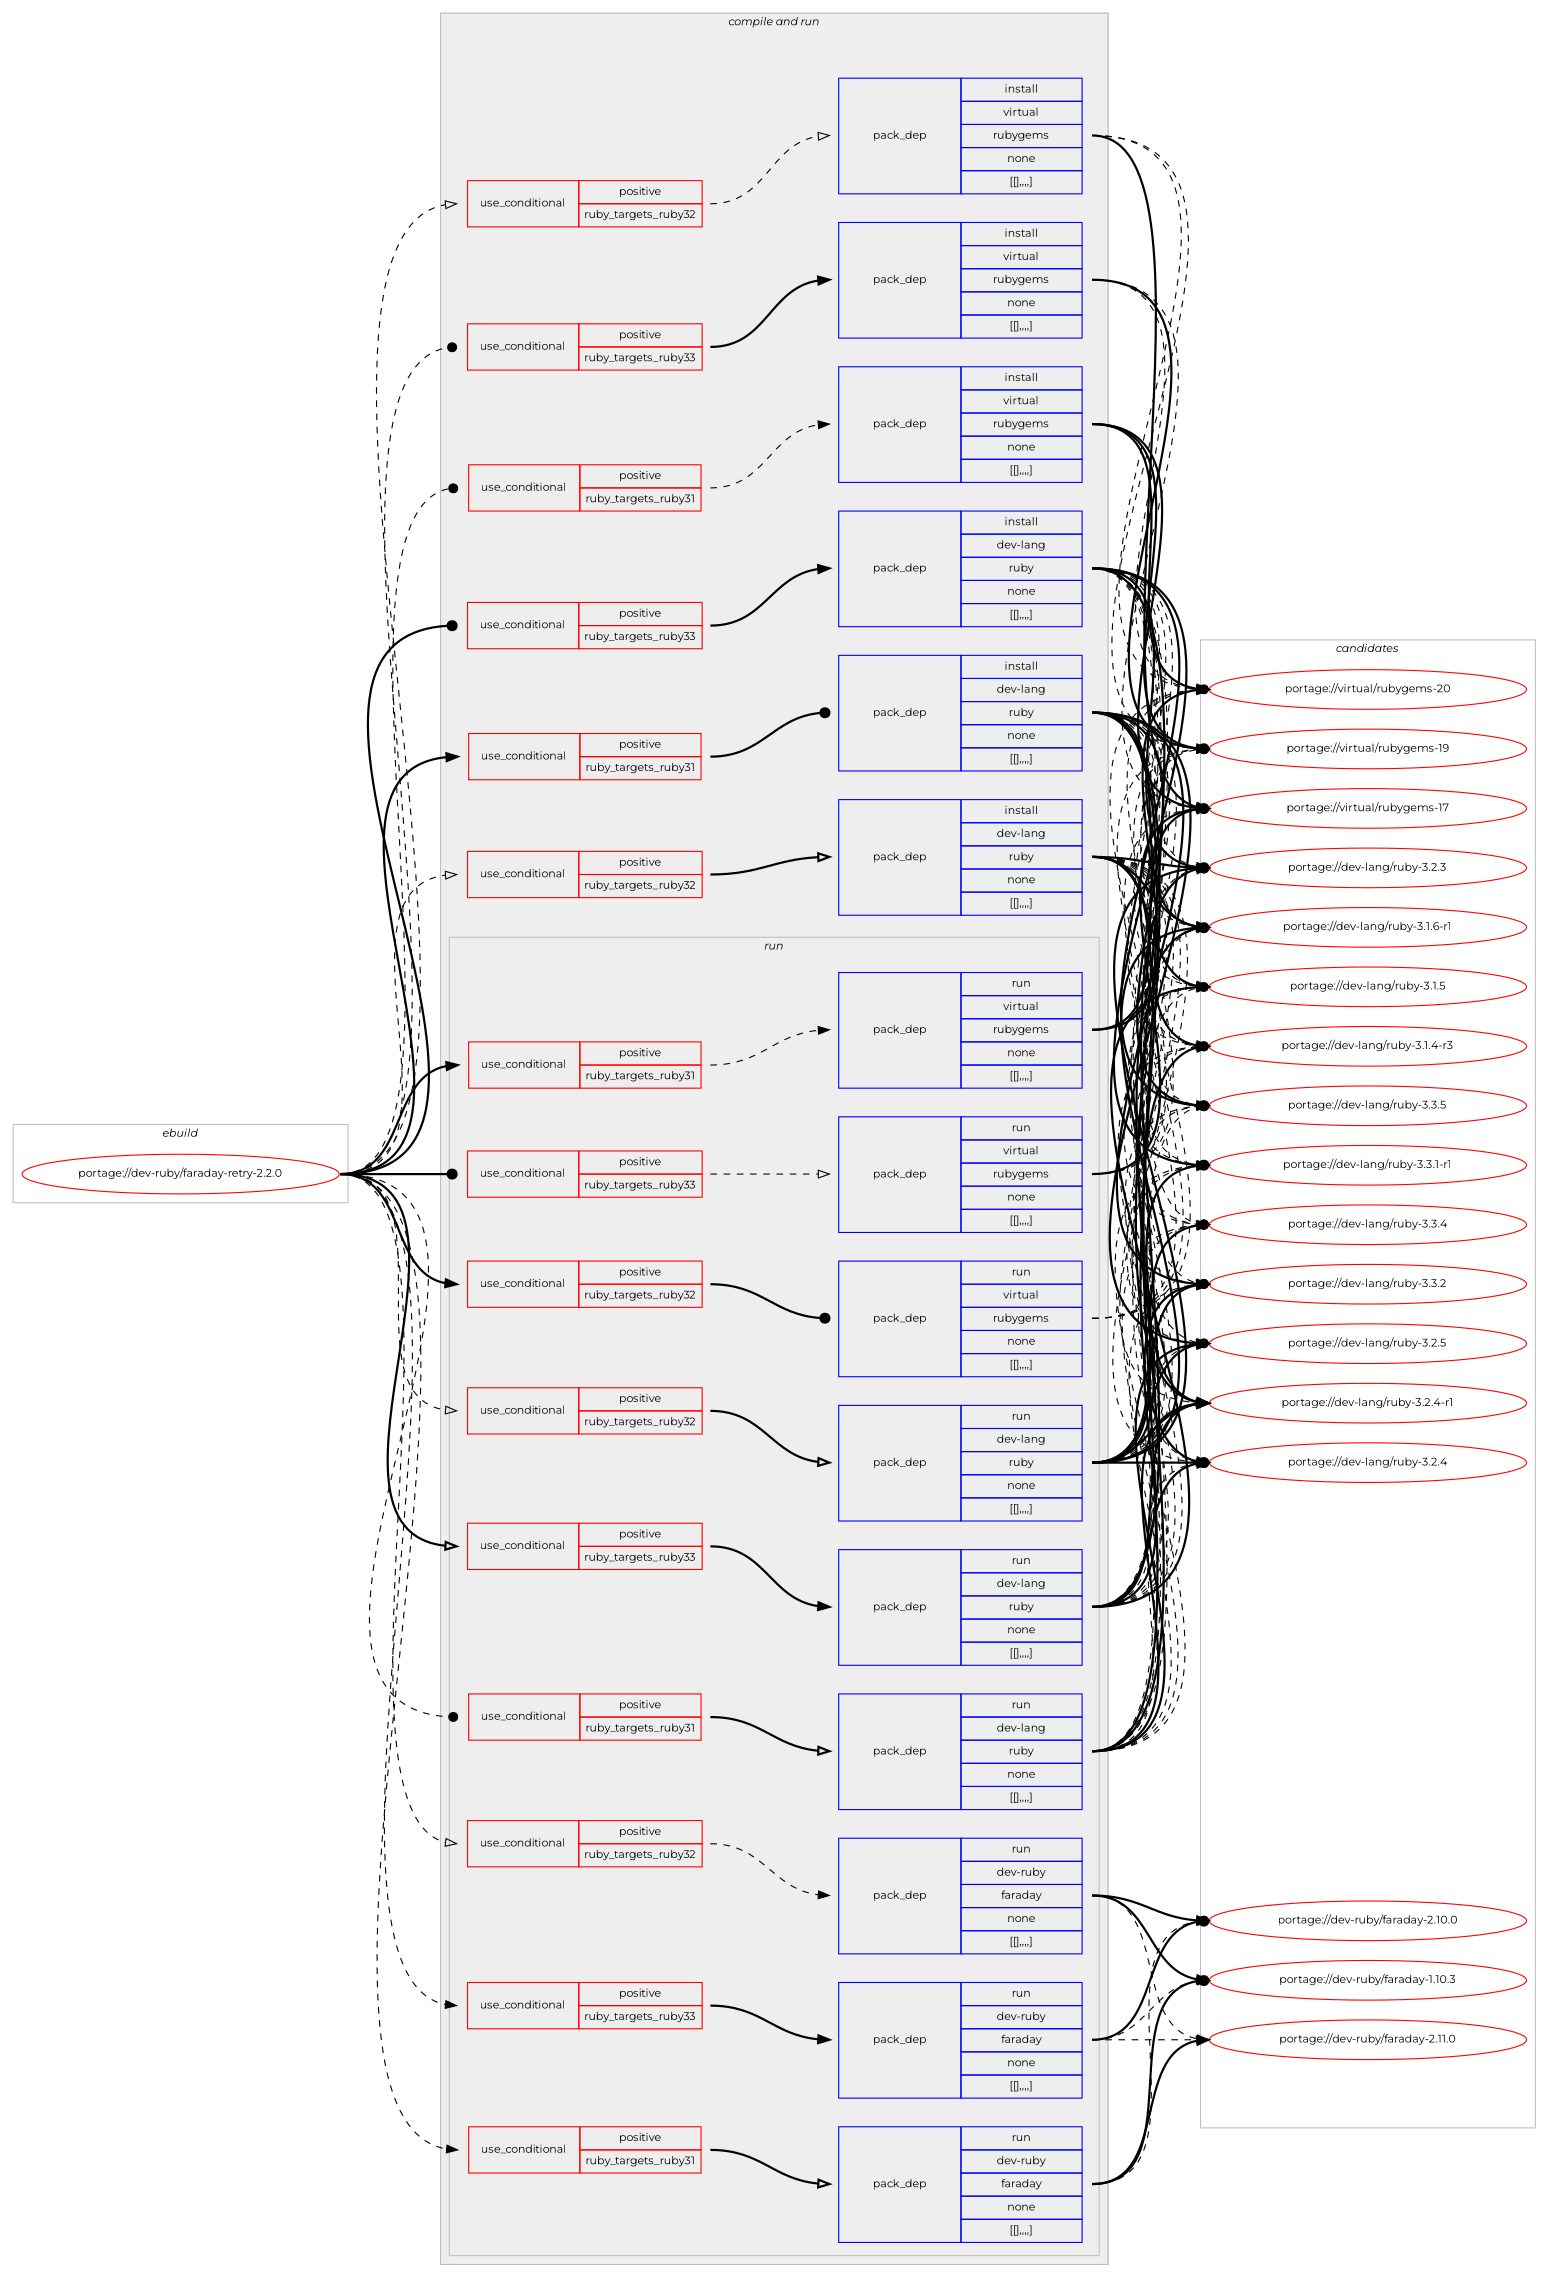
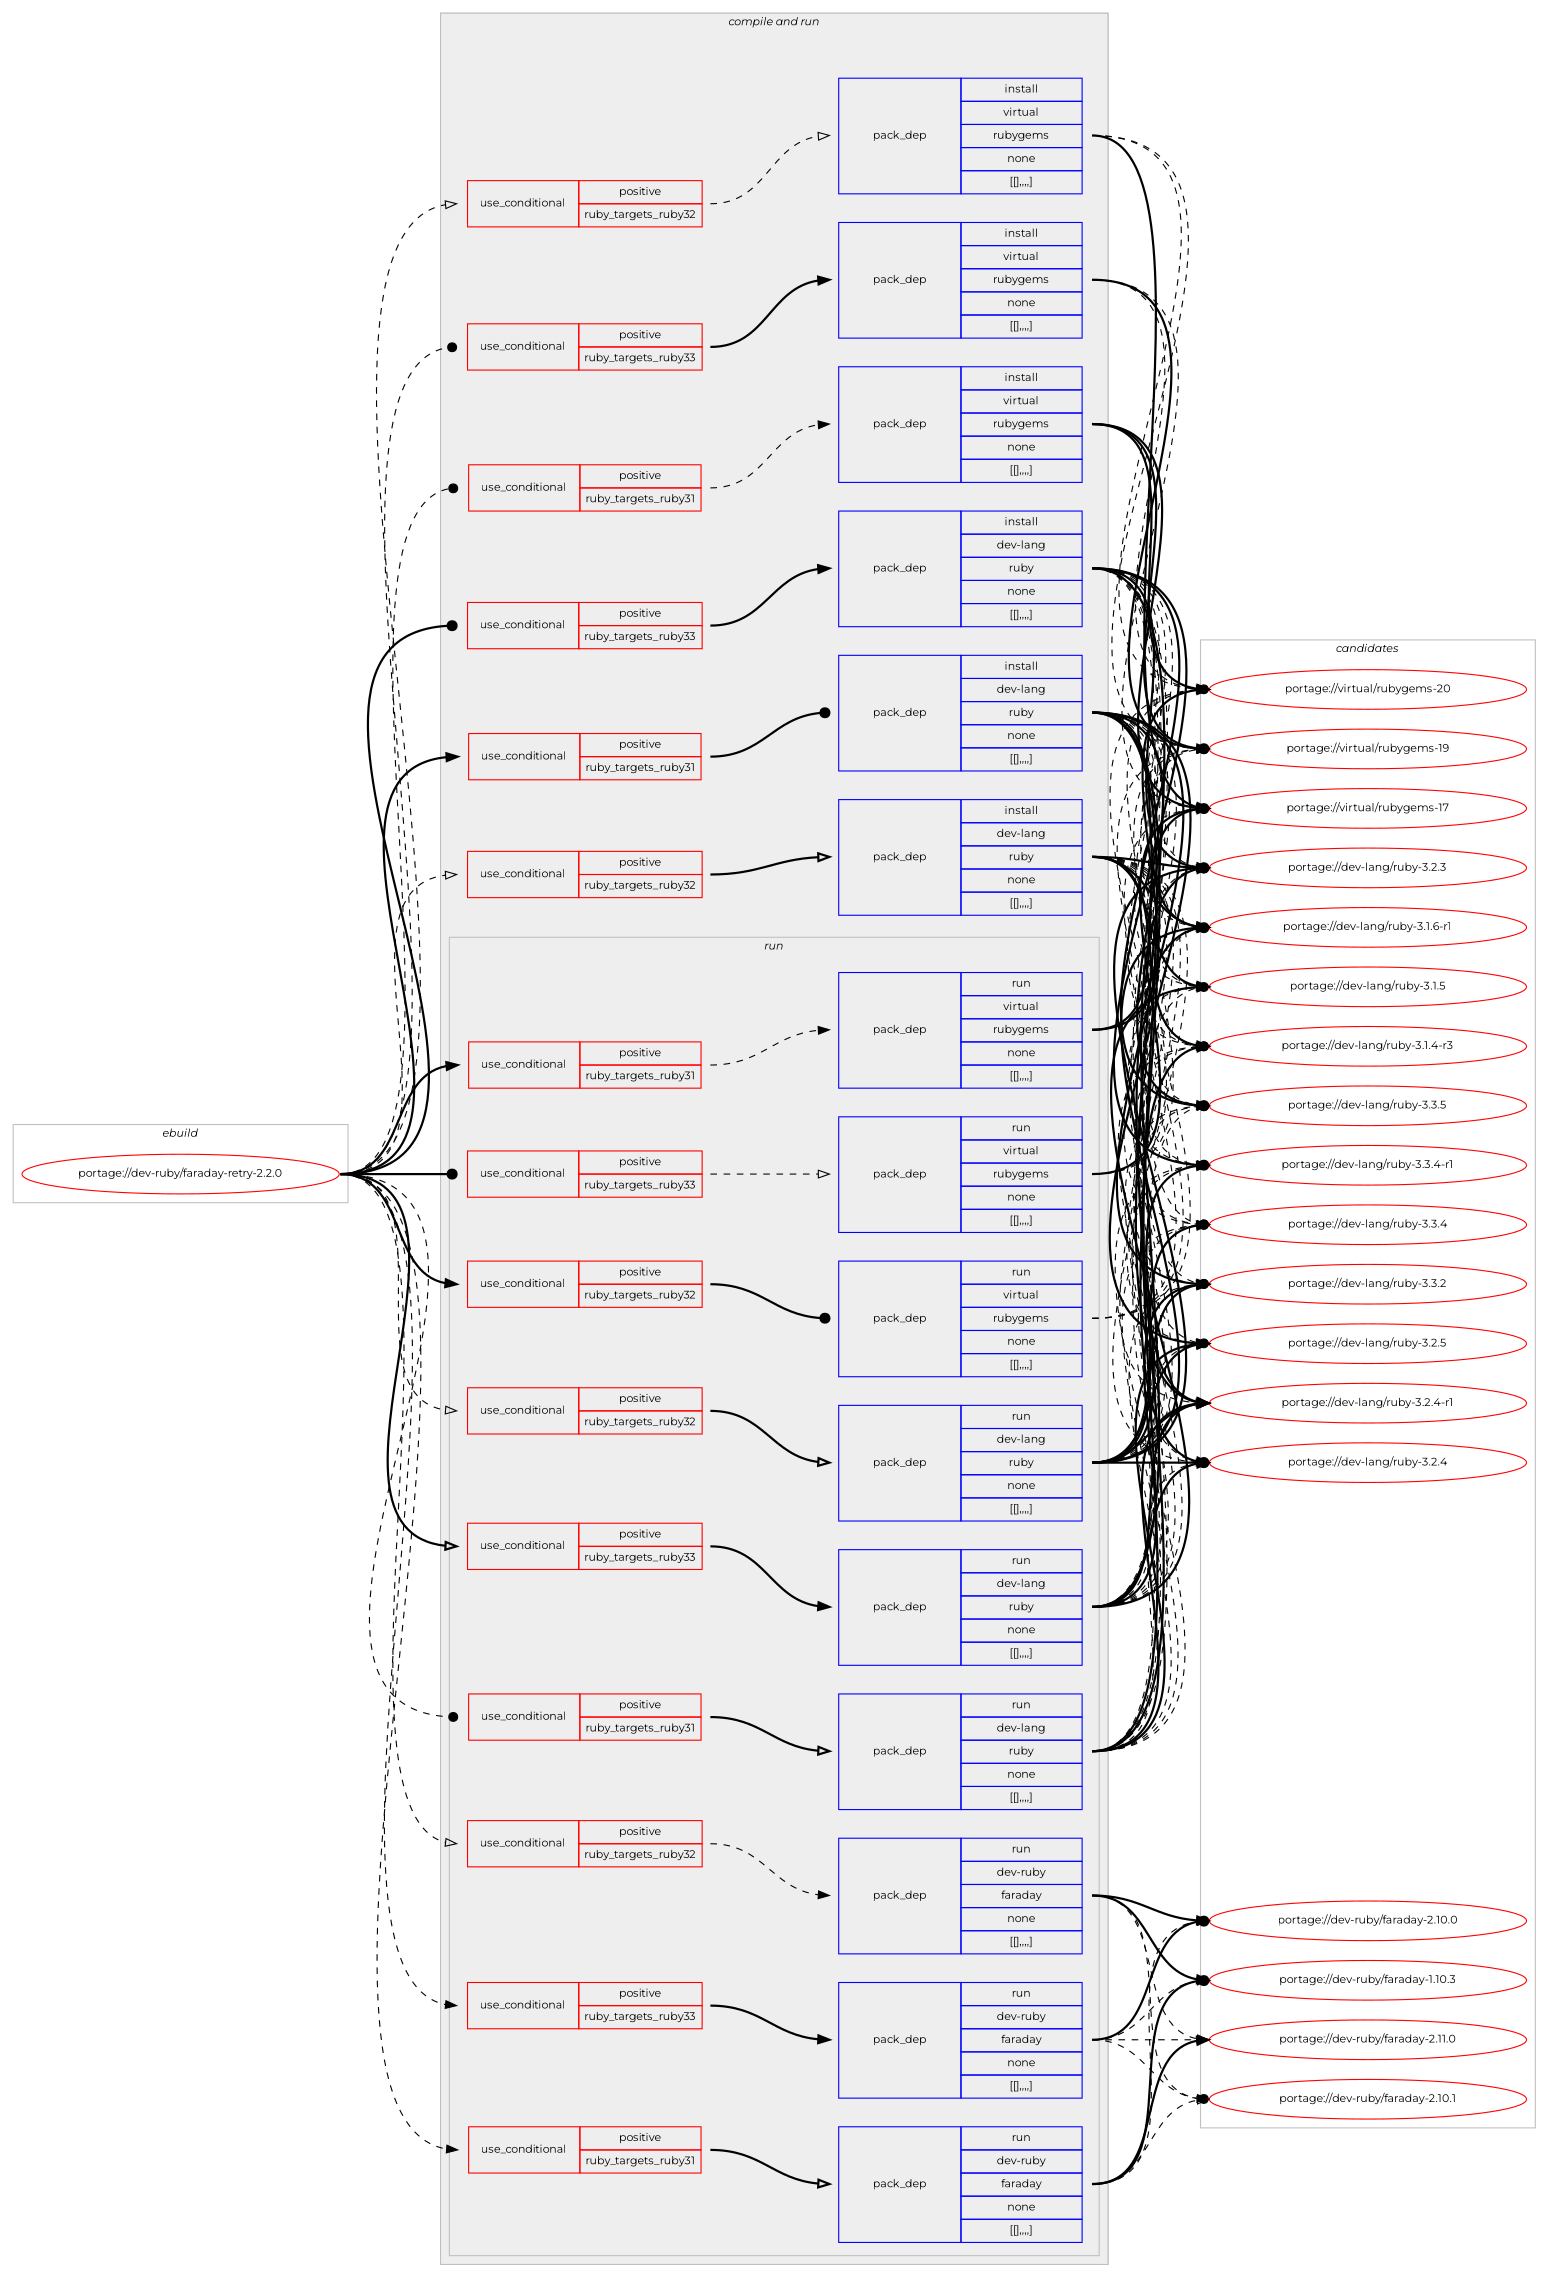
(1368, 1165) -> (1368, 1165)
none -> (1368, 2099)
